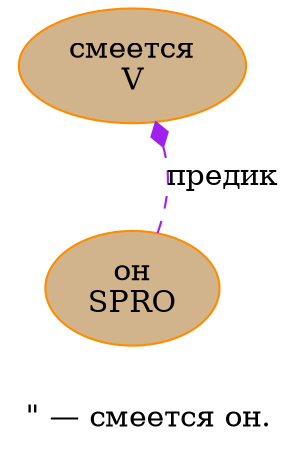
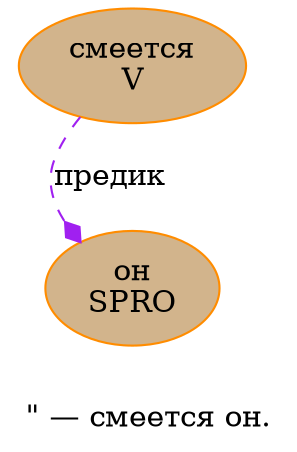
(167, 190) -> (52, 167)
